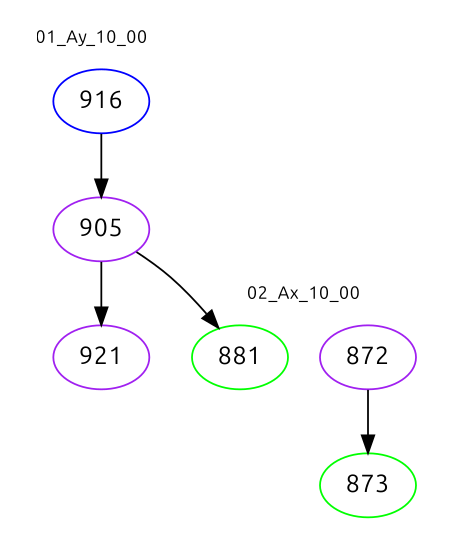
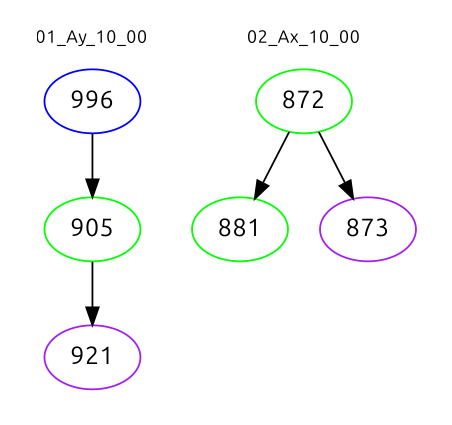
(101, 101) -> (92, 101)
(101, 229) -> (92, 229)
(189, 295) -> (276, 157)
(368, 357) -> (304, 101)
(368, 485) -> (368, 229)
